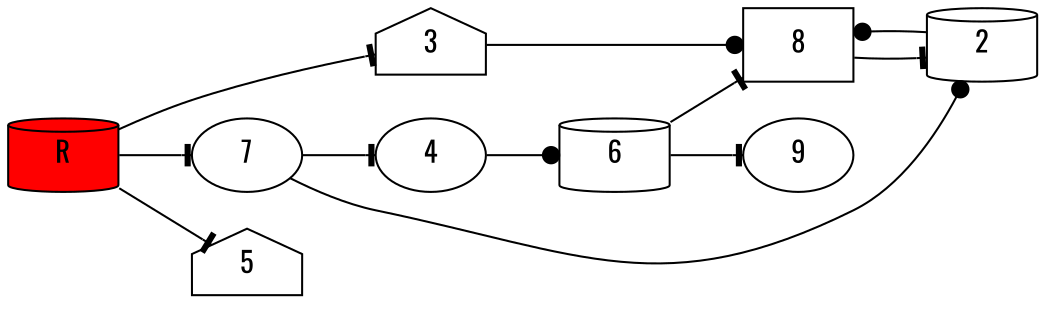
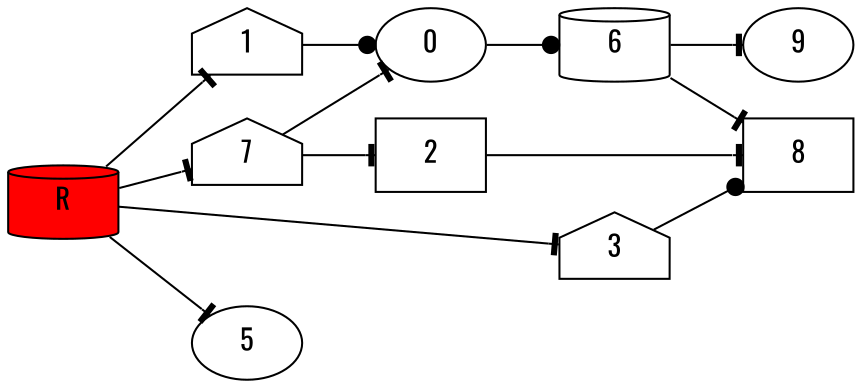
(899, 31) -> (609, 155)
none -> (247, 45)
(982, 45) -> (431, 155)
(885, 59) -> none
(247, 155) -> (247, 155)
(431, 155) -> (431, 45)
(648, 262) -> (334, 155)
(247, 265) -> (247, 343)
